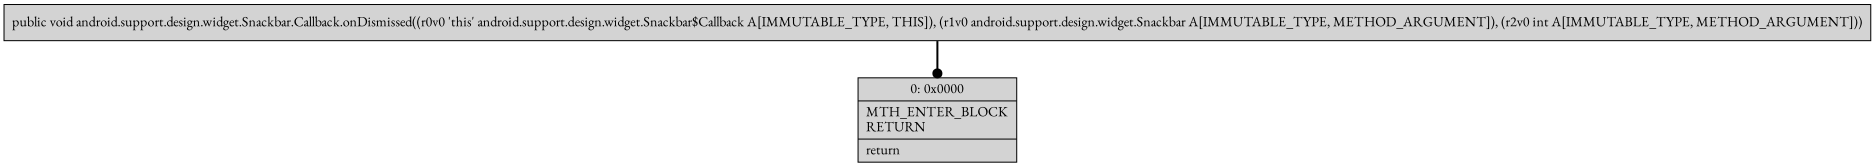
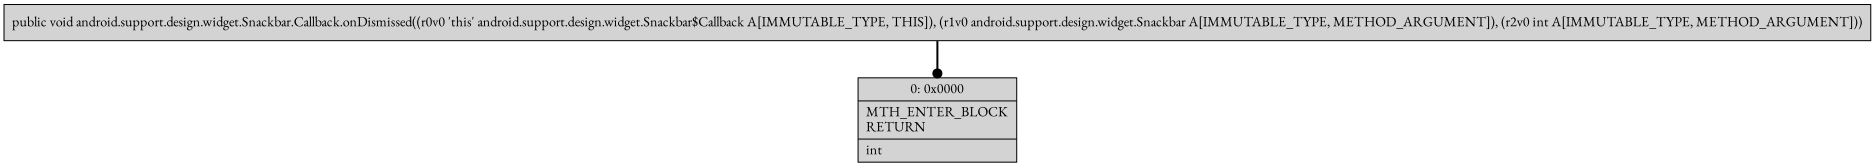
(883, 150) -> (874, 150)
